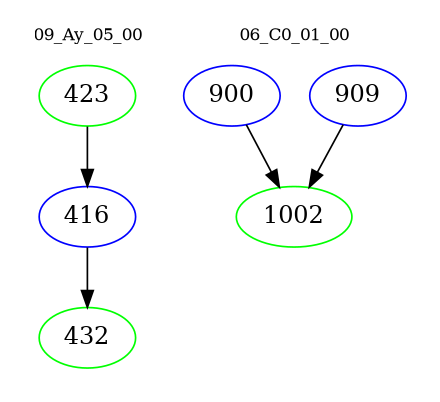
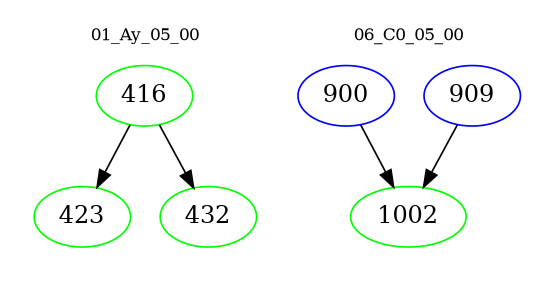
(88, 36) -> (145, 36)
(295, 36) -> (409, 36)
(87, 148) -> (118, 148)
(87, 217) -> (145, 96)
